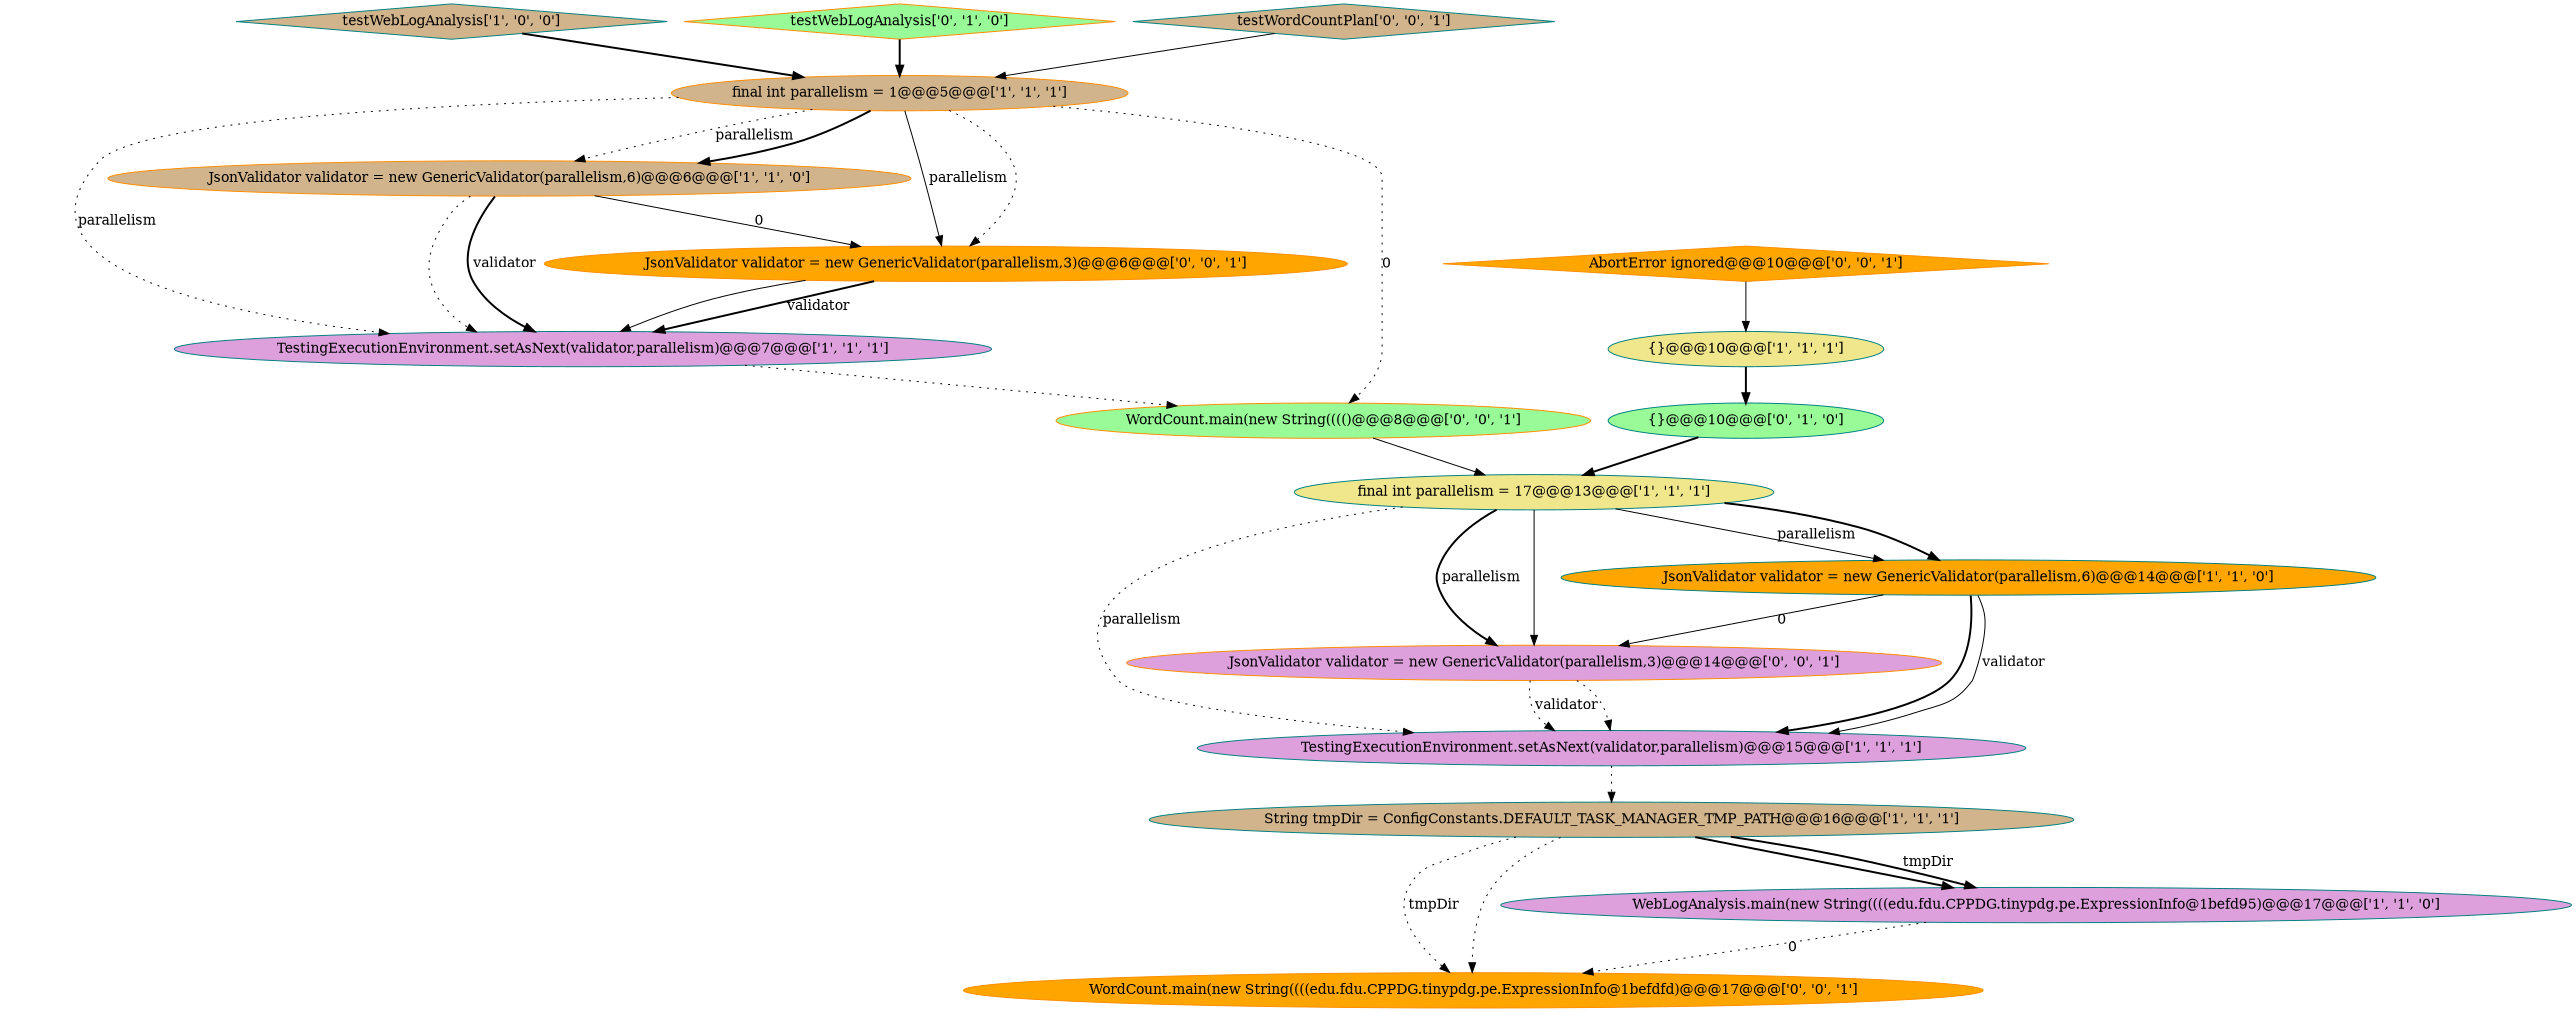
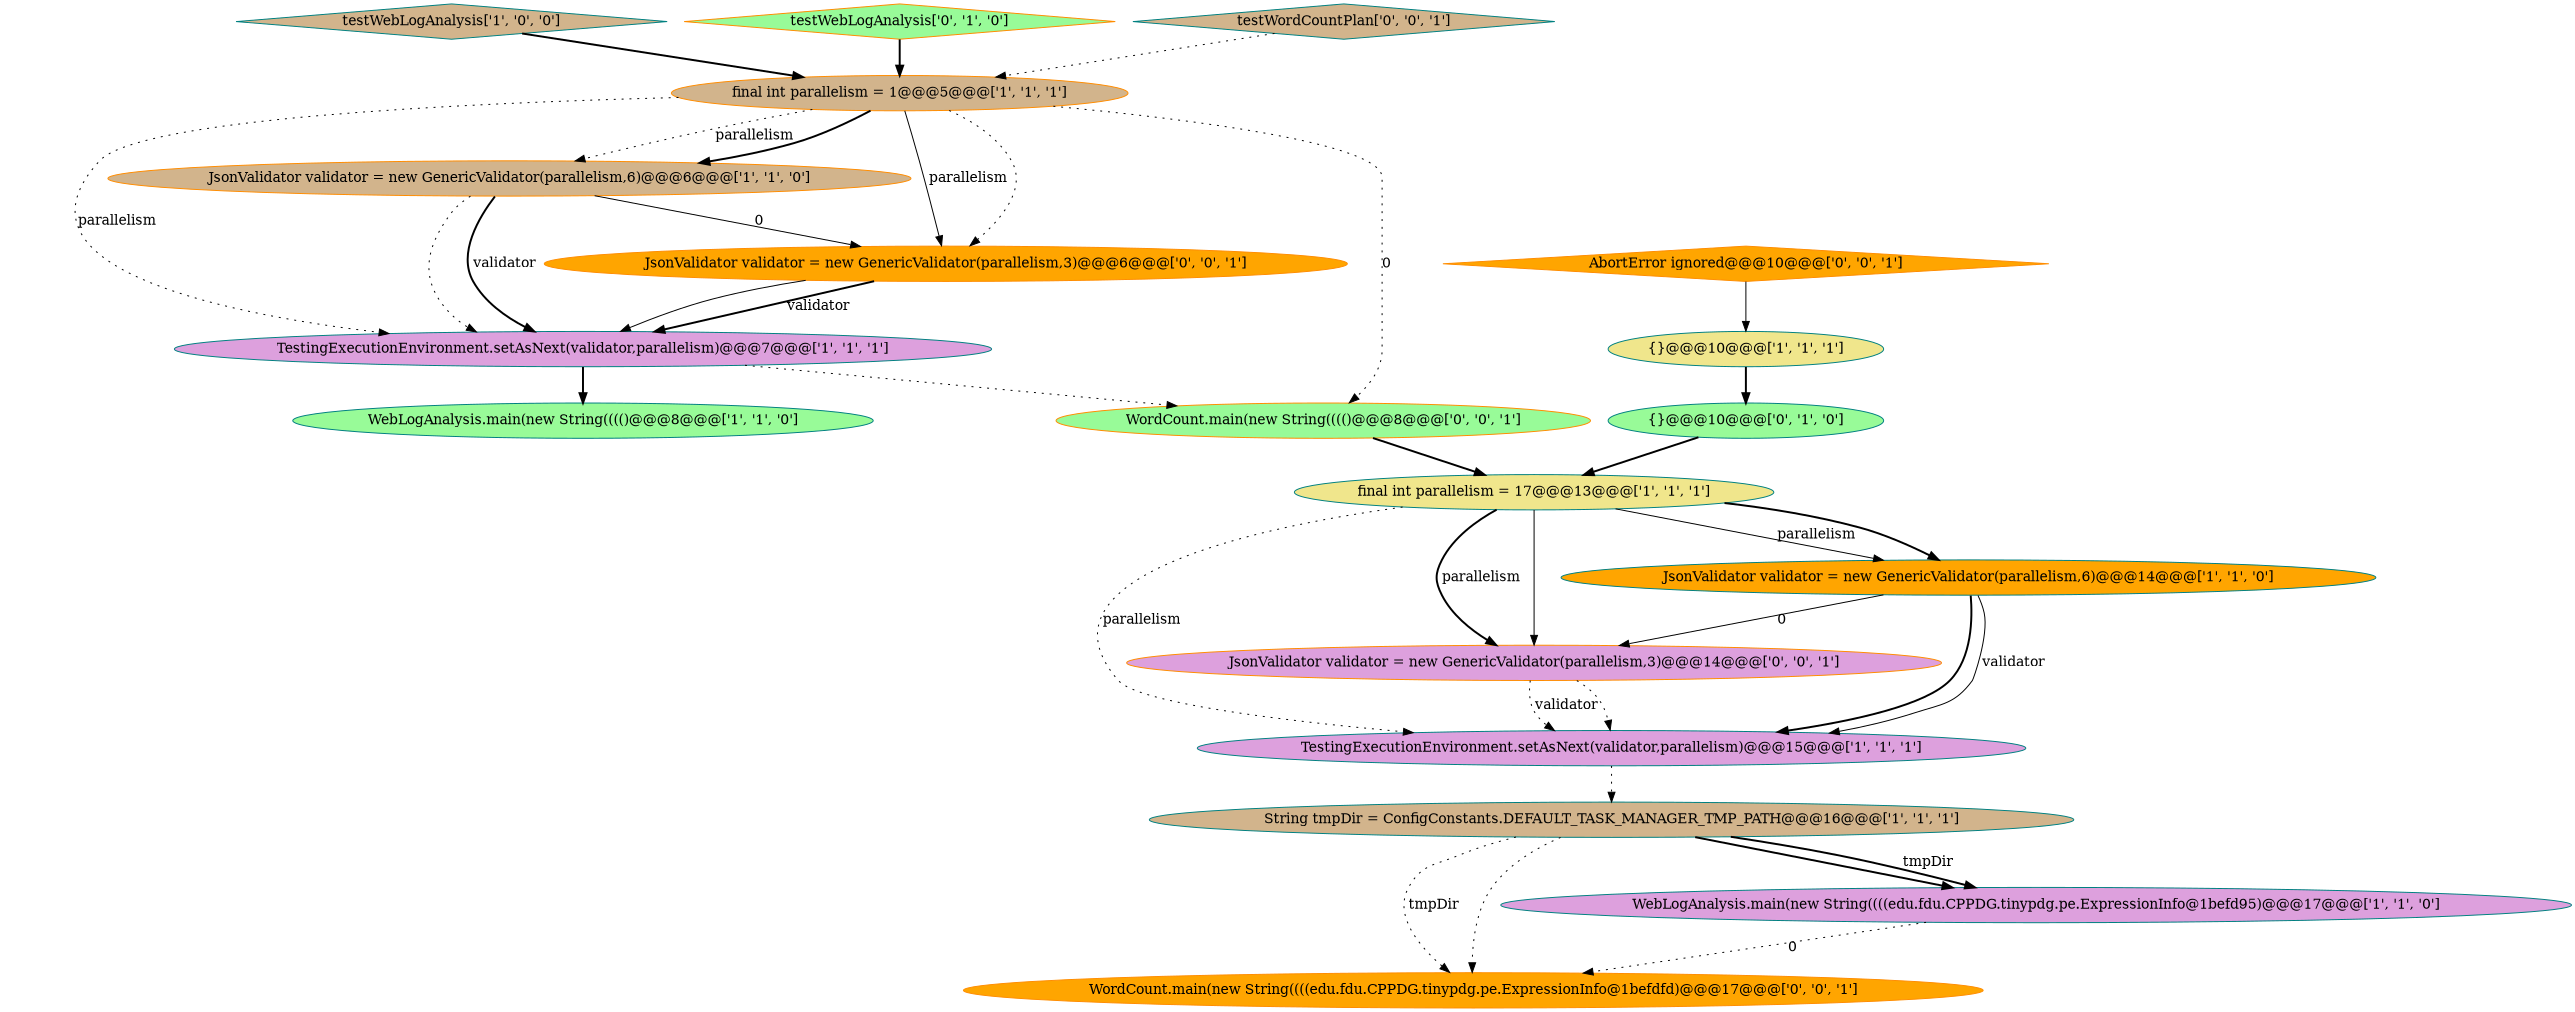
(1140, 55) -> (1140, 55)
none -> (583, 421)
(1424, 455) -> (1424, 455)
